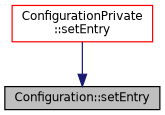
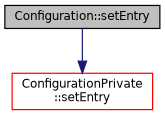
(82, 58) -> (82, 45)
